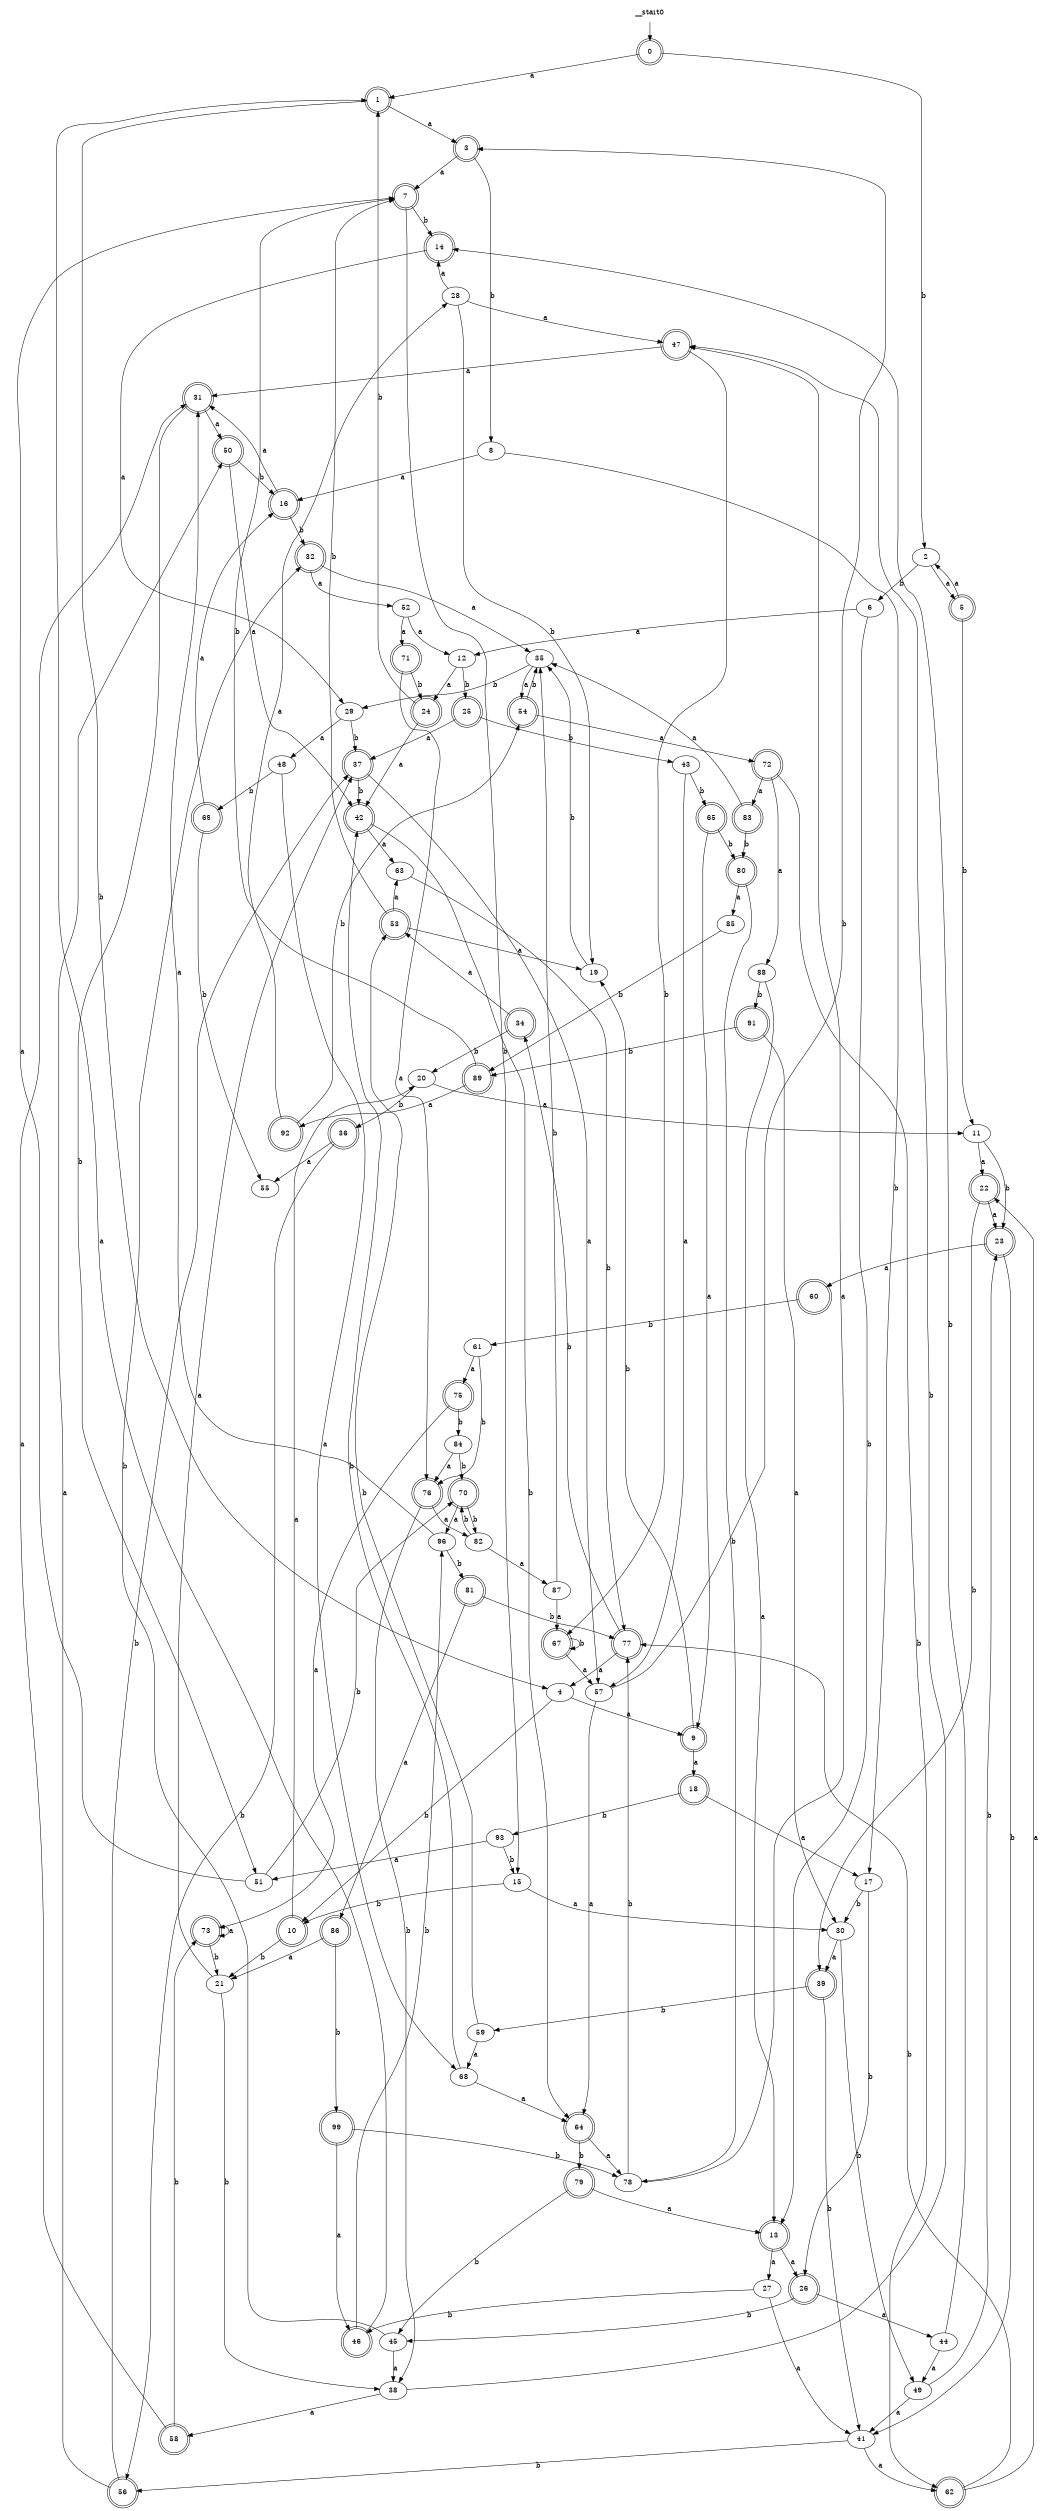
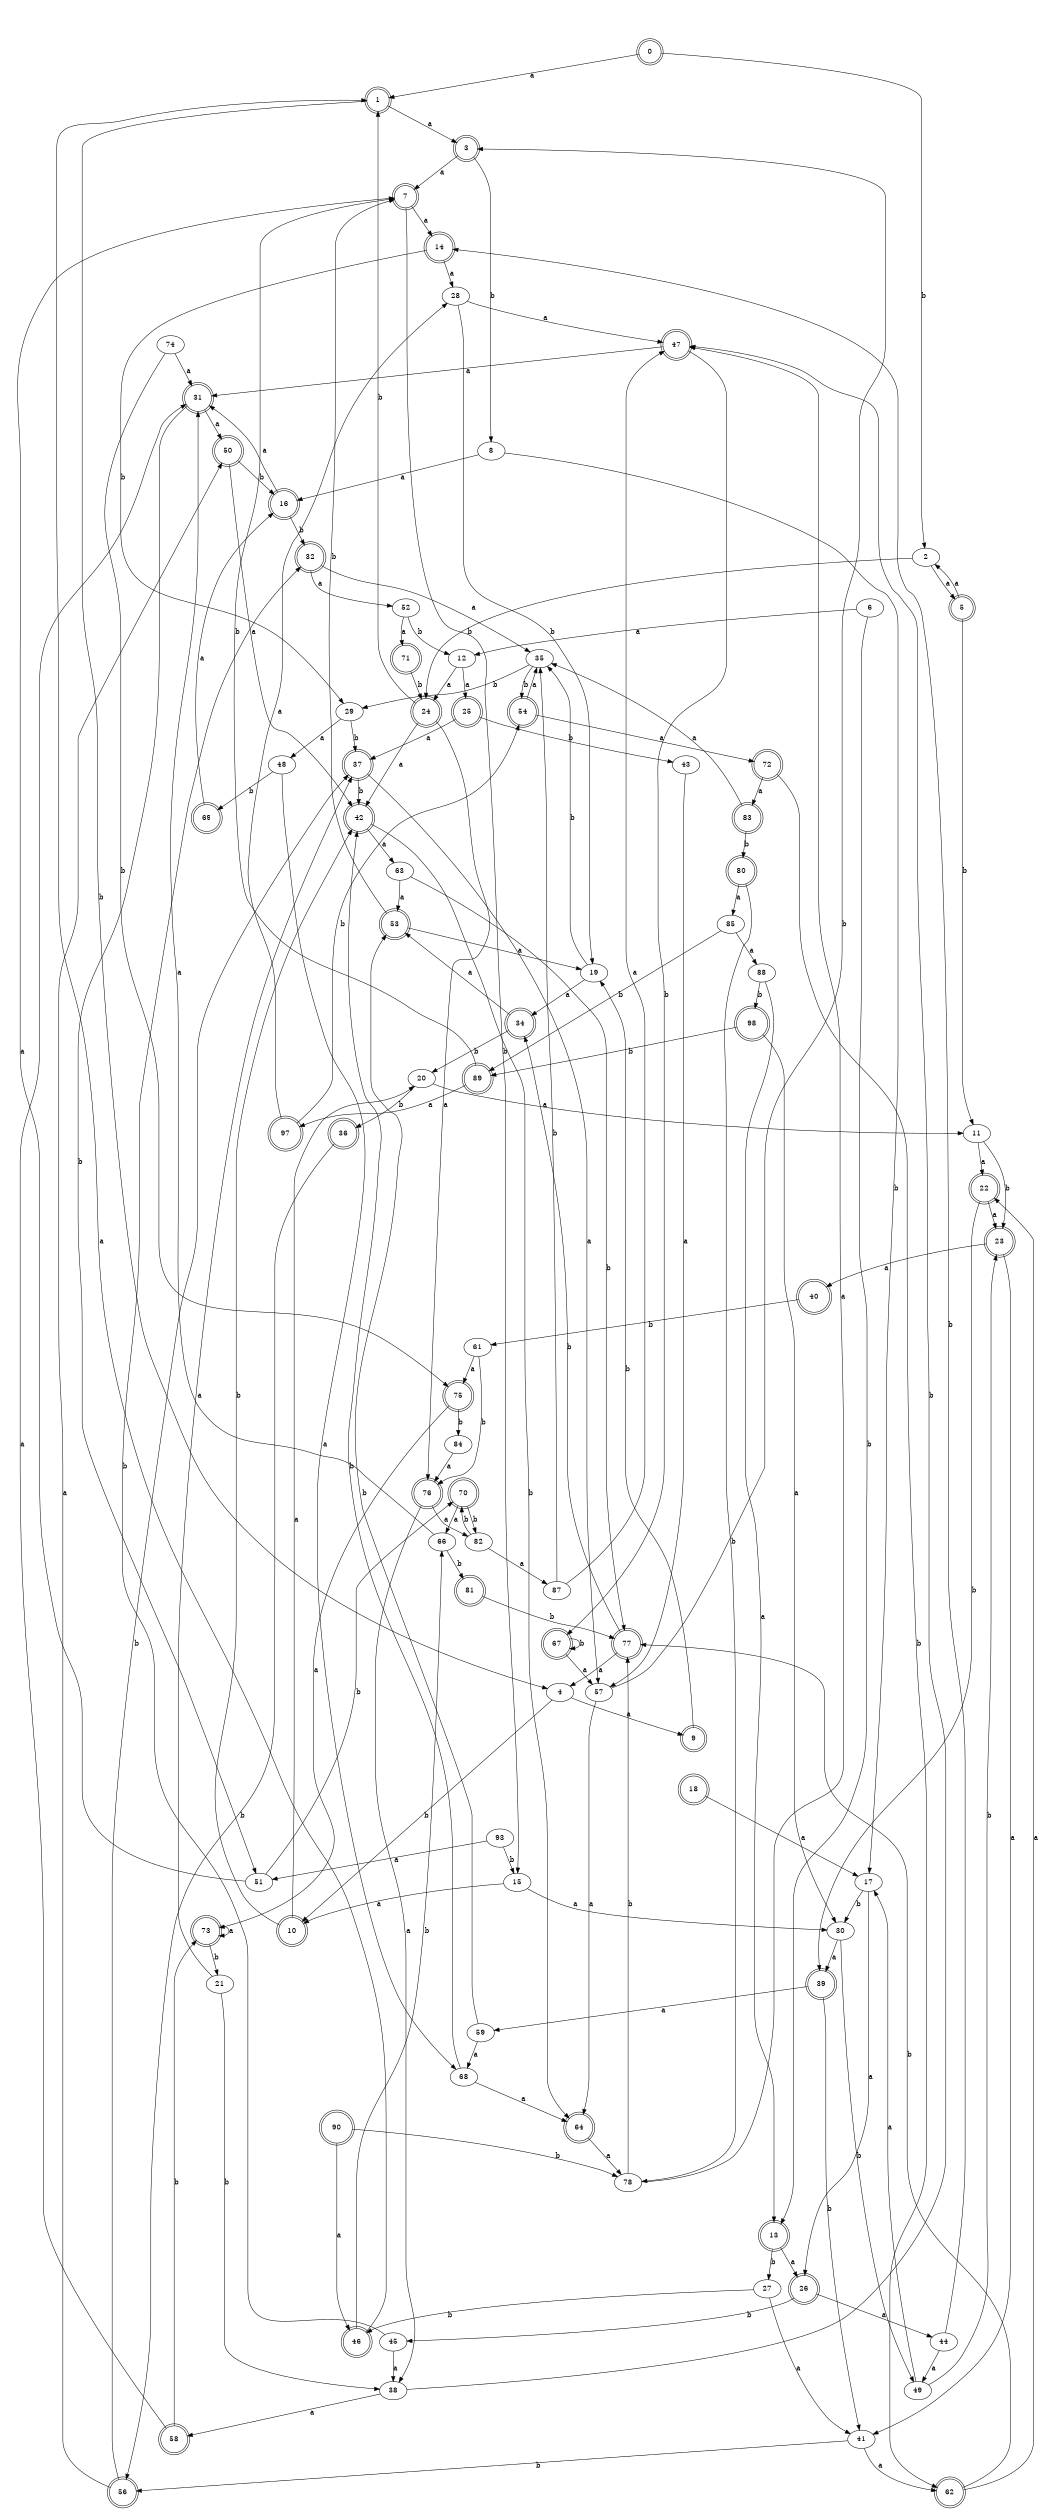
(650, 13) -> none
(426, 221) -> (426, 221)
(441, 278) -> (448, 271)
none -> (171, 345)
(123, 478) -> (123, 478)
(899, 582) -> (647, 582)
(420, 632) -> (420, 632)
(467, 685) -> (467, 685)
(526, 685) -> (526, 685)
(535, 685) -> (535, 685)
(711, 818) -> none
(778, 869) -> (746, 948)
(394, 898) -> (400, 893)
none -> (560, 996)
(752, 1023) -> (752, 1023)
(398, 1071) -> (444, 1083)
(286, 1134) -> (286, 1134)
(265, 1189) -> none
(814, 1297) -> (814, 1297)
(460, 1464) -> none
(442, 1542) -> (442, 1542)
(557, 1612) -> (631, 977)
(694, 1760) -> none
(599, 1813) -> none
(1013, 1838) -> (1013, 1838)
(379, 1904) -> (379, 1904)
(335, 1931) -> none
(409, 1931) -> (409, 1931)
(257, 1957) -> (236, 1381)
(663, 2011) -> (663, 2011)
(871, 2077) -> (871, 2077)
(337, 2128) -> (337, 2128)
(579, 2183) -> none
(773, 2262) -> (773, 2262)
(893, 2412) -> (888, 2138)
